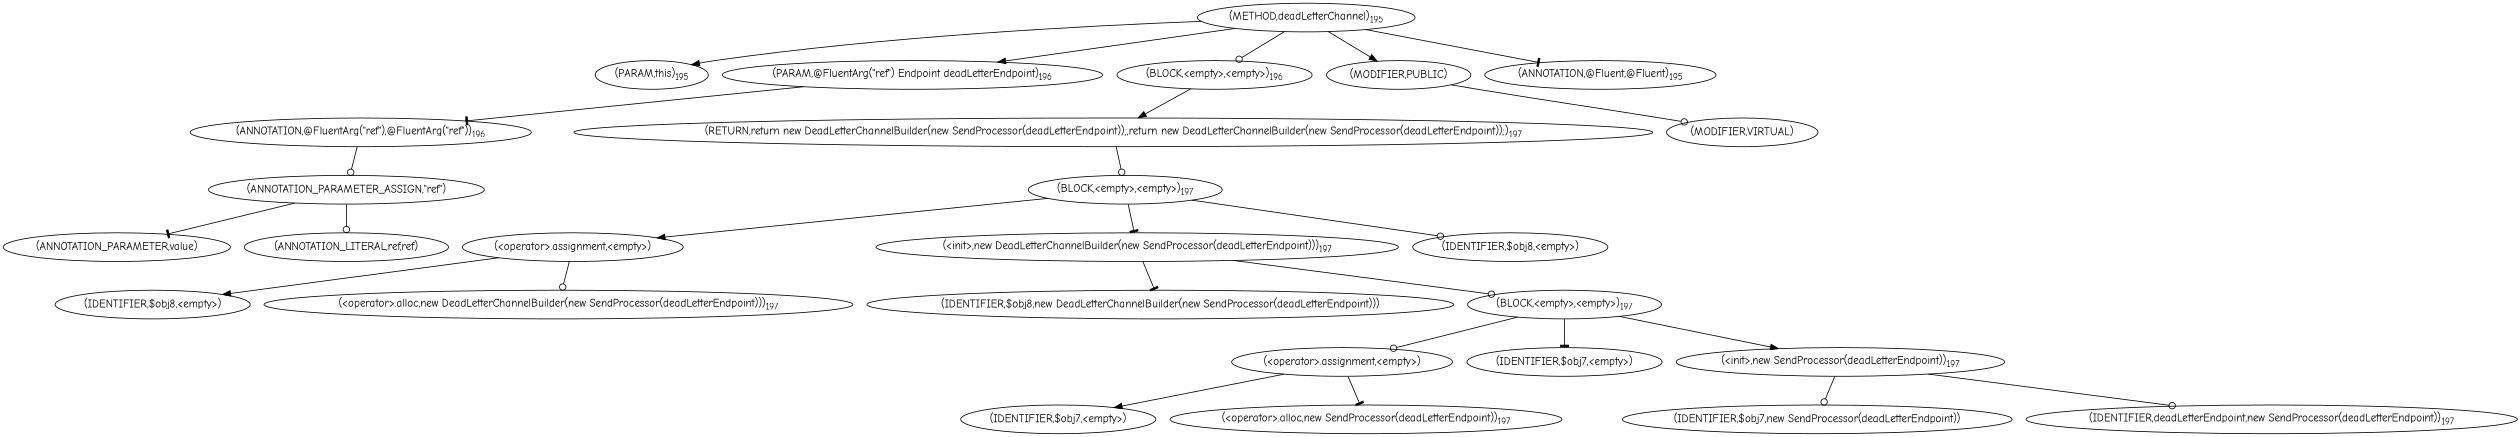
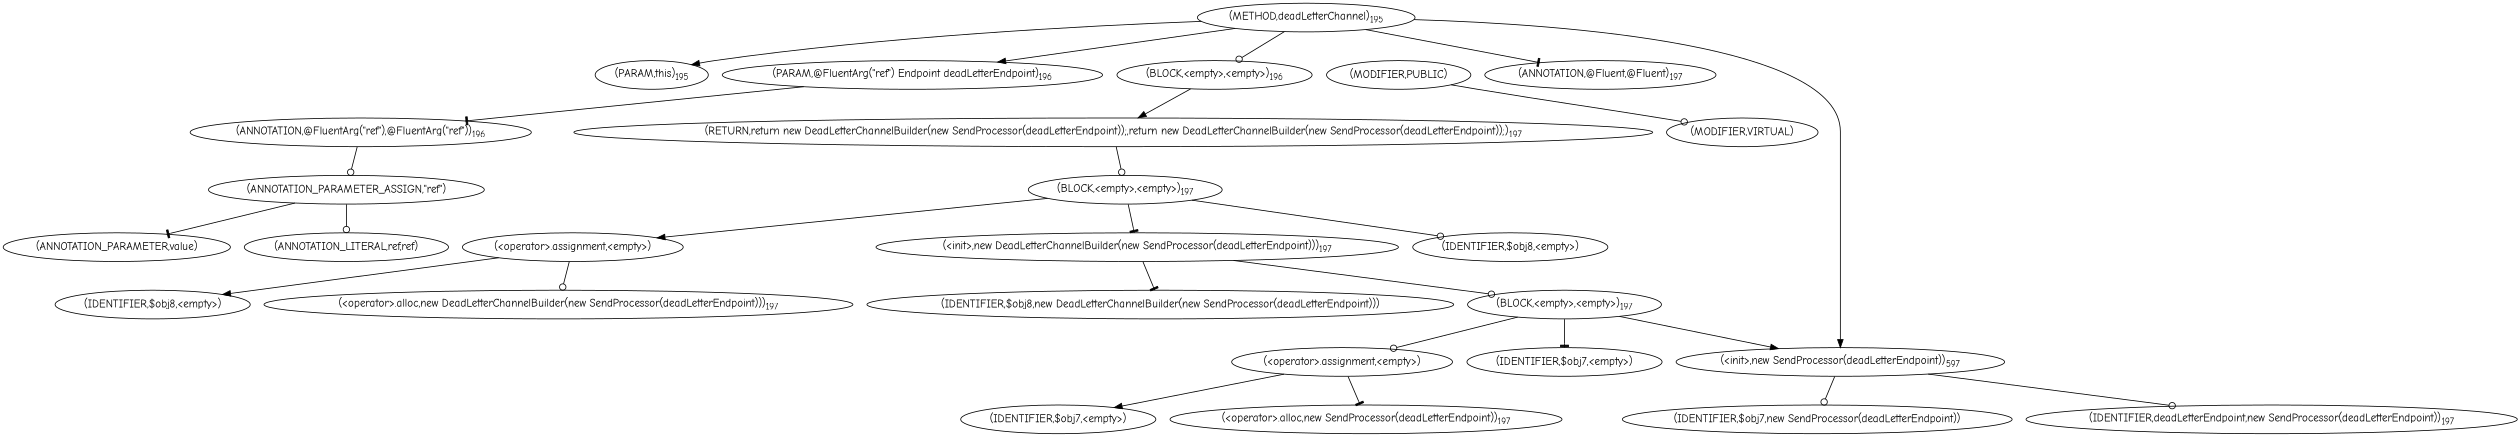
(1349, 44) -> (1745, 59)
(1676, 74) -> (1676, 74)
(1953, 361) -> (1953, 361)
